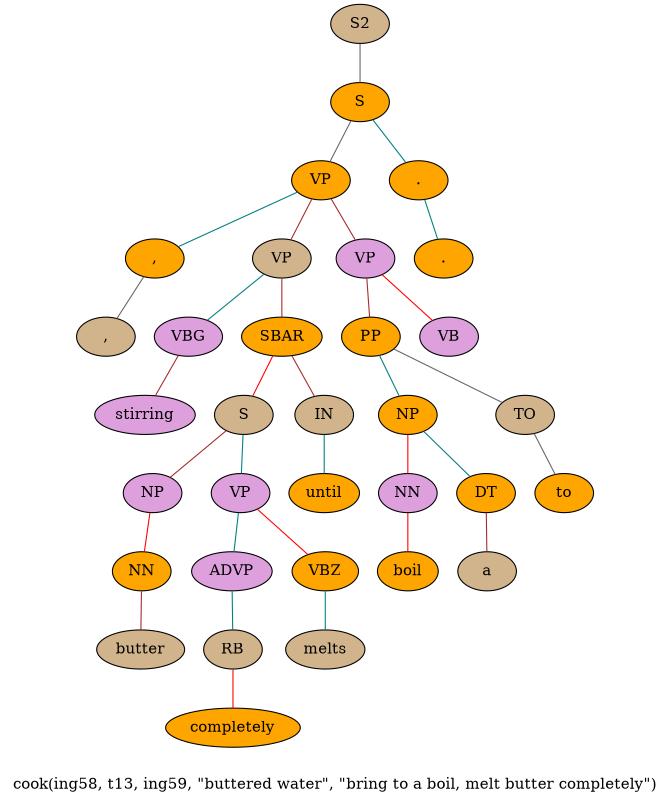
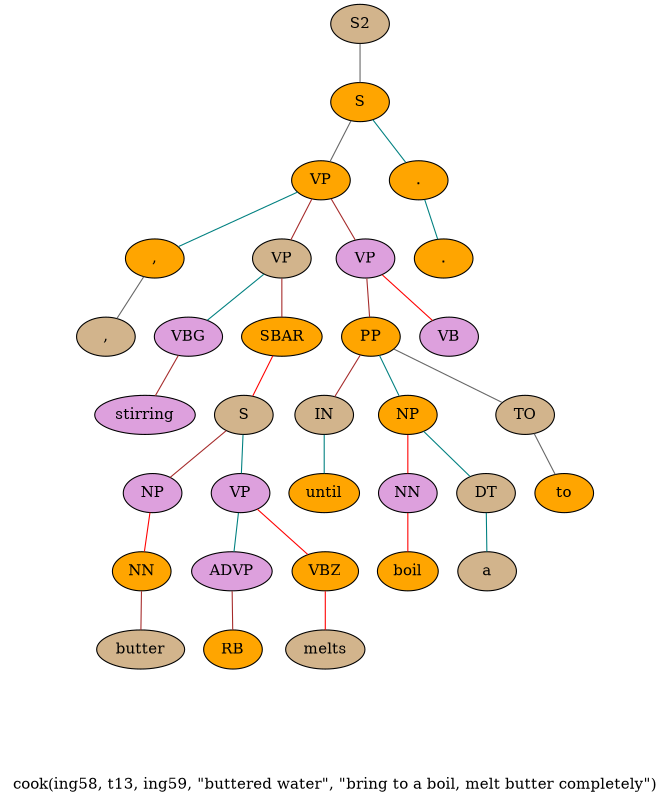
(303, 376) -> (348, 376)
(486, 493) -> (486, 493)
(487, 532) -> (487, 532)
(232, 611) -> (232, 611)
(325, 611) -> (325, 611)
(233, 649) -> (233, 649)
(233, 728) -> none
